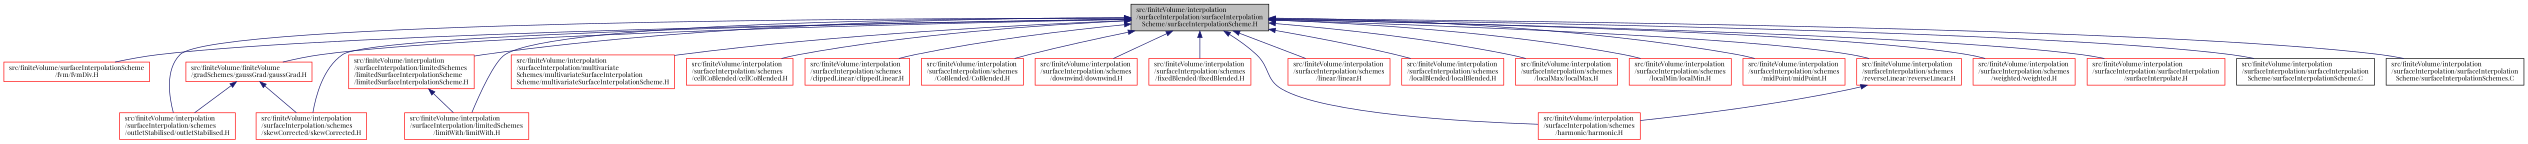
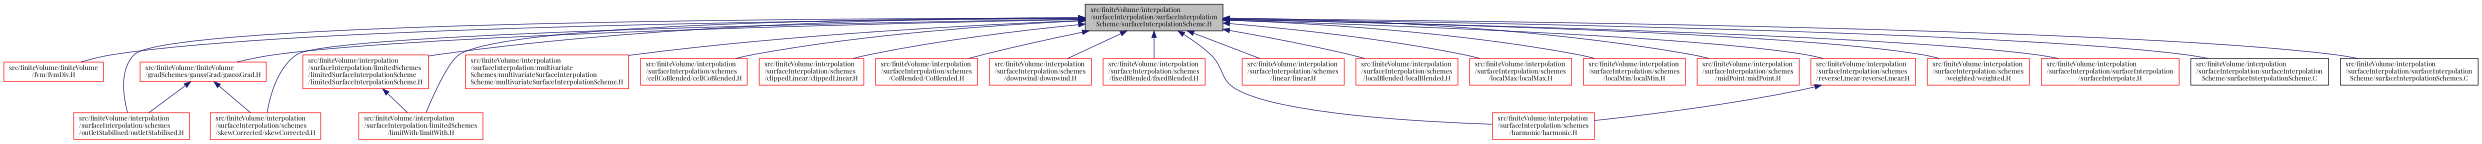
(77, 72) -> (54, 72)
